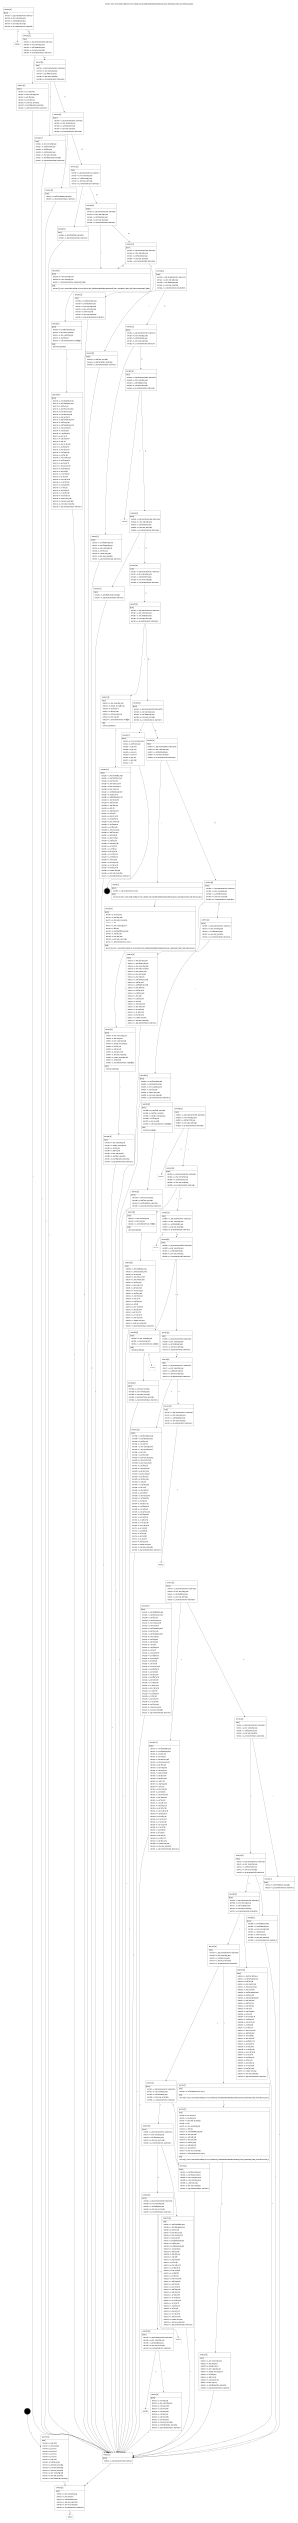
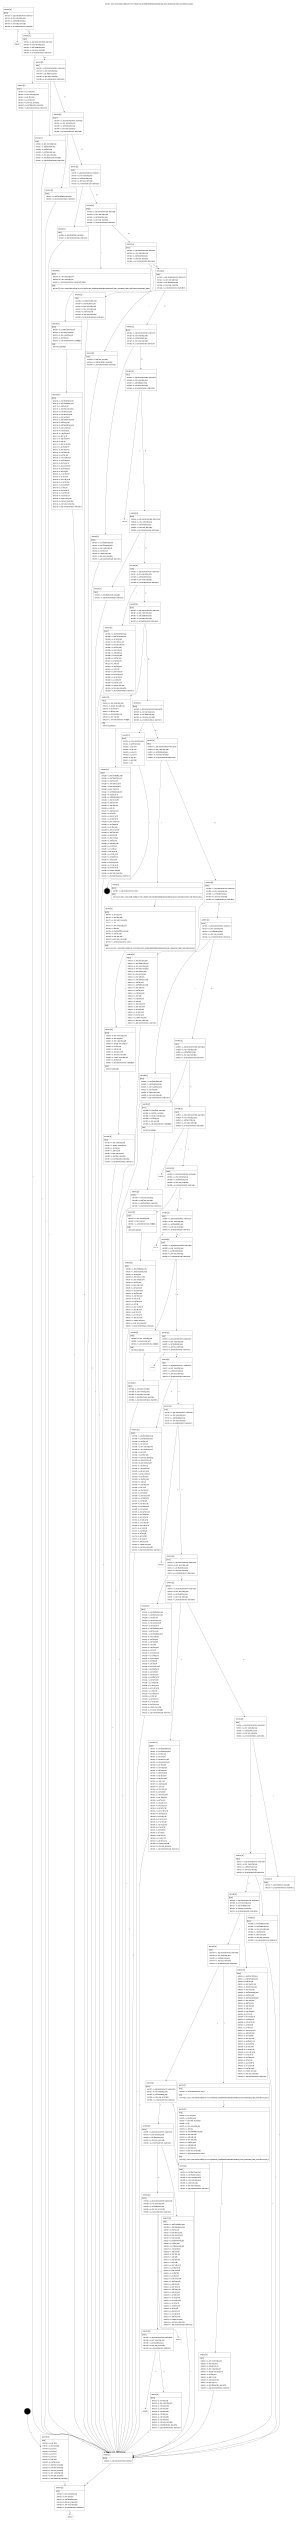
(122, 266) -> (156, 266)
none -> (119, 659)
none -> (190, 1049)
(150, 1359) -> (159, 1358)
none -> (181, 1565)
